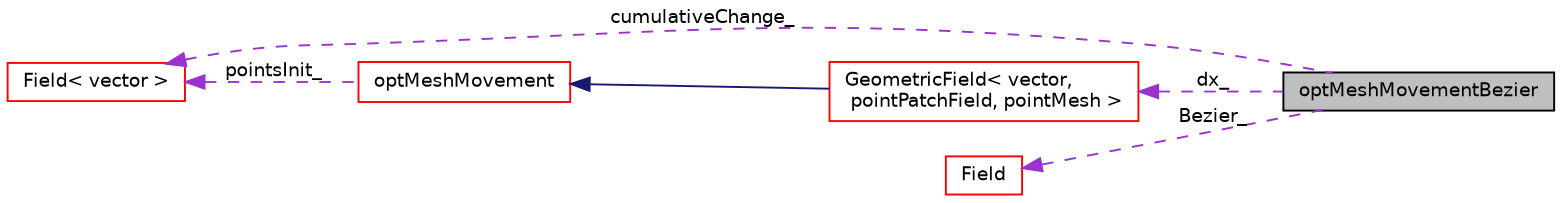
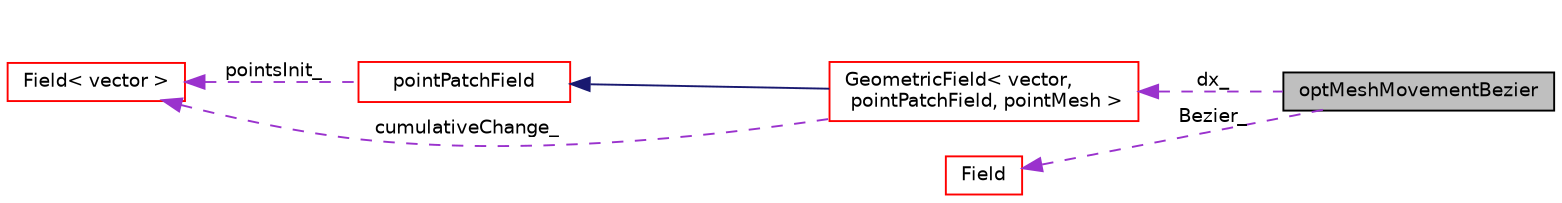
(760, 28) -> (504, 146)
(464, 82) -> (464, 82)
